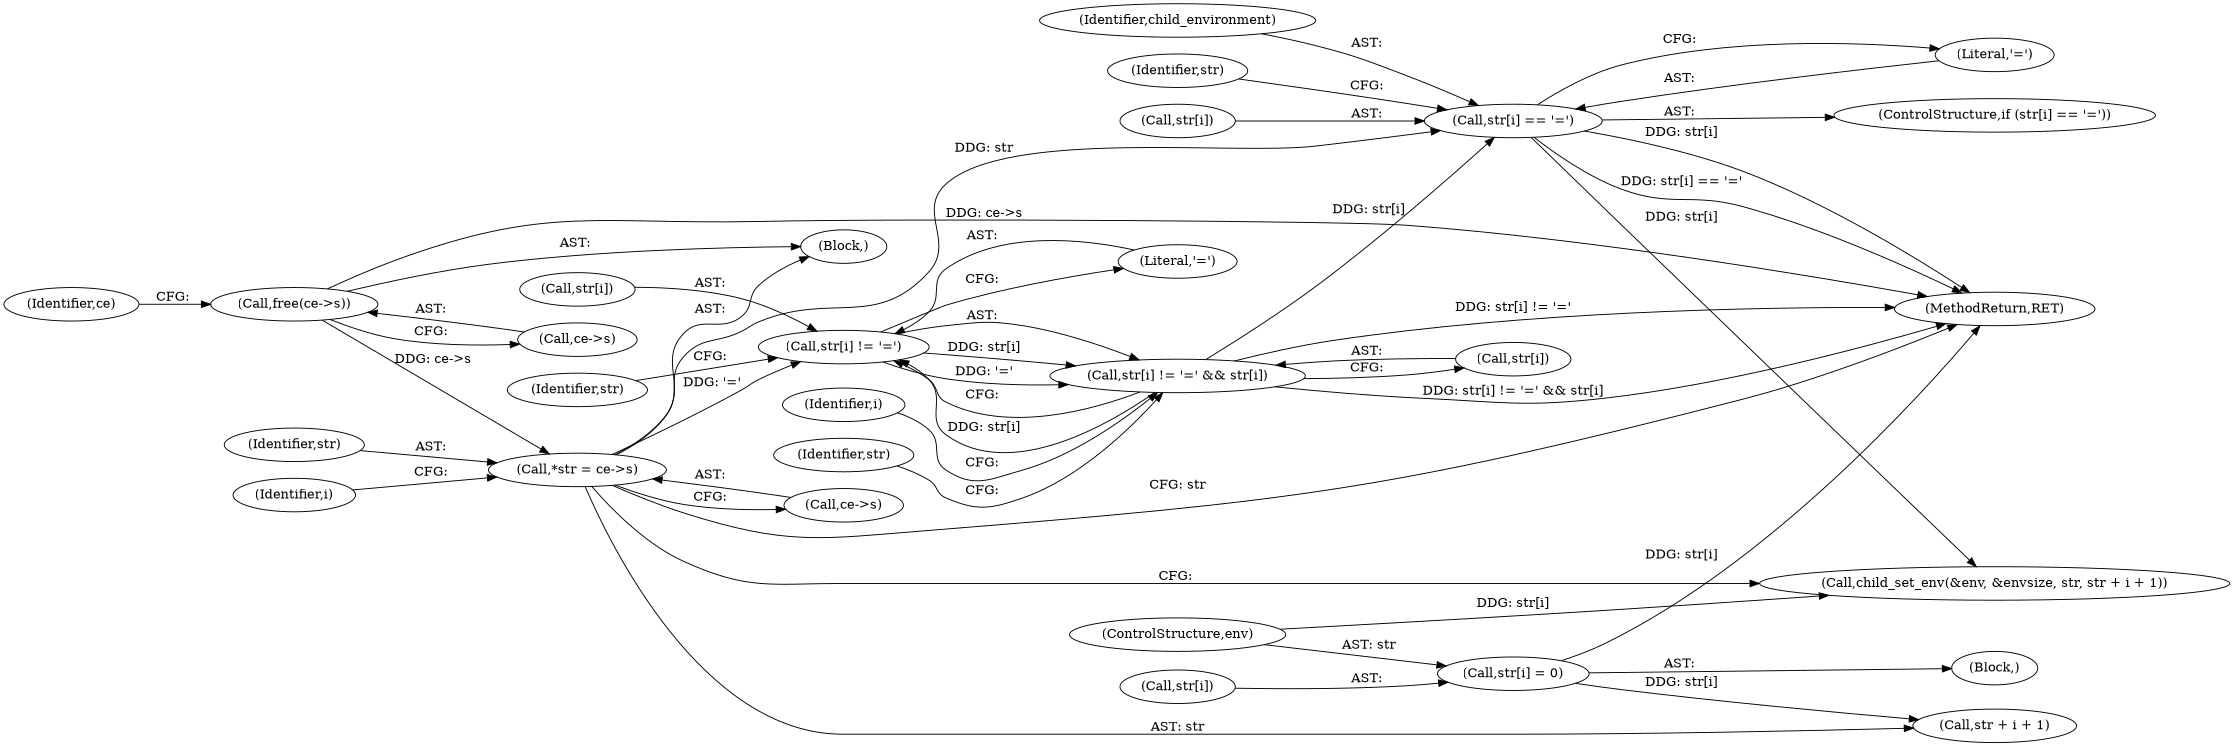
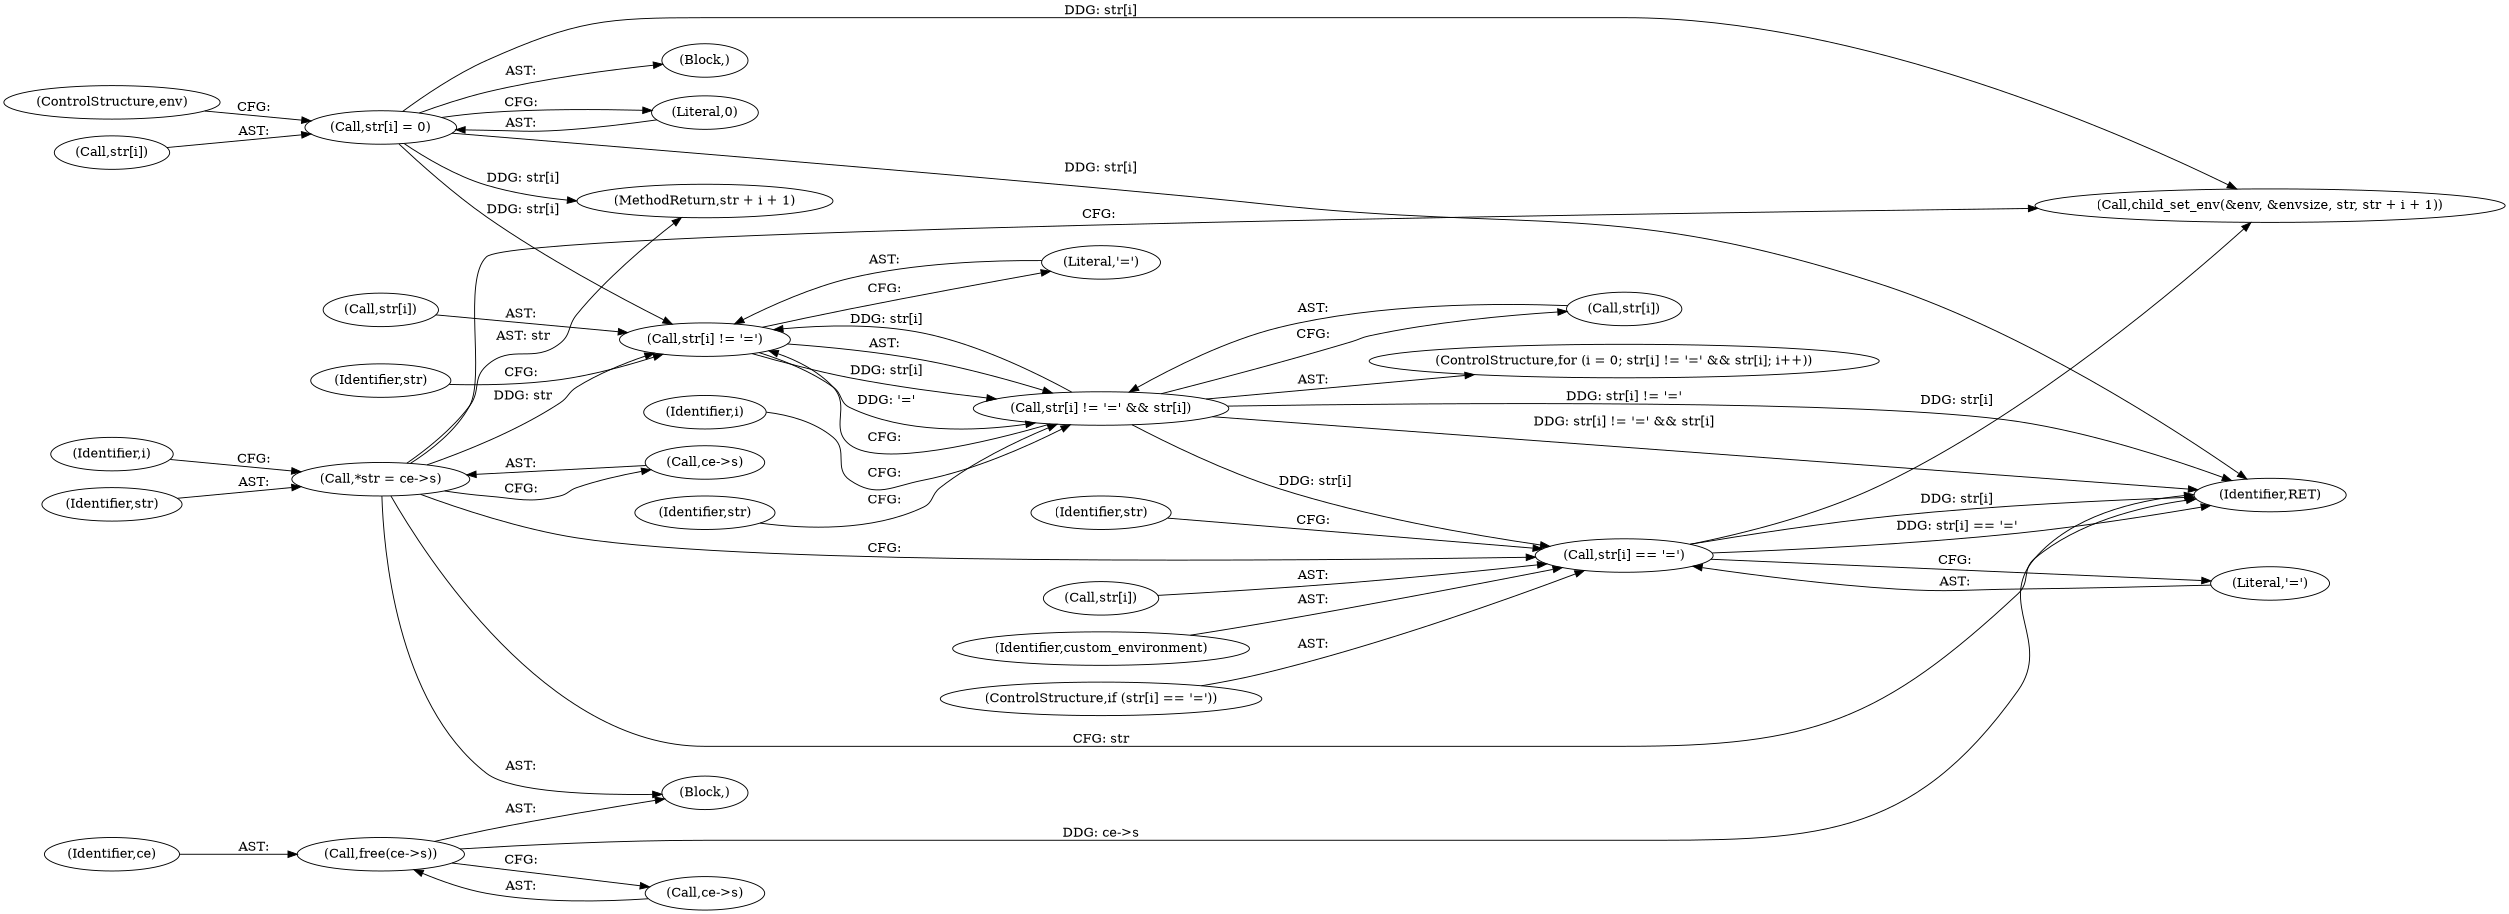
(1178, 20) -> (1101, 649)
none -> (705, 113)
(1714, 119) -> (1391, 638)
(984, 148) -> (887, 549)
none -> (525, 242)
(175, 297) -> (256, 847)
(1995, 309) -> (2270, 495)
none -> (1624, 361)
(712, 383) -> (523, 396)
(432, 385) -> none
(1550, 614) -> (1319, 18)
(1369, 645) -> (256, 107)
(1995, 726) -> (705, 201)
